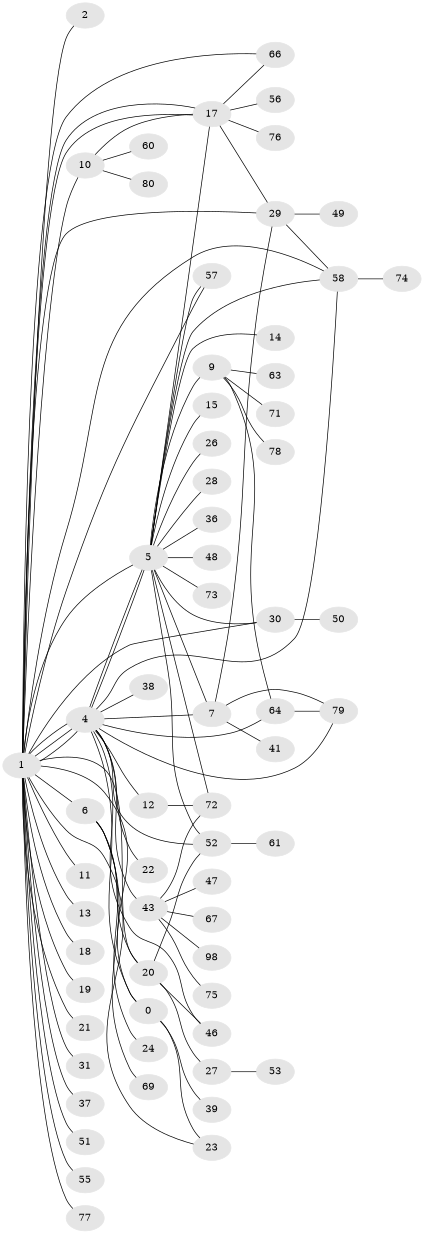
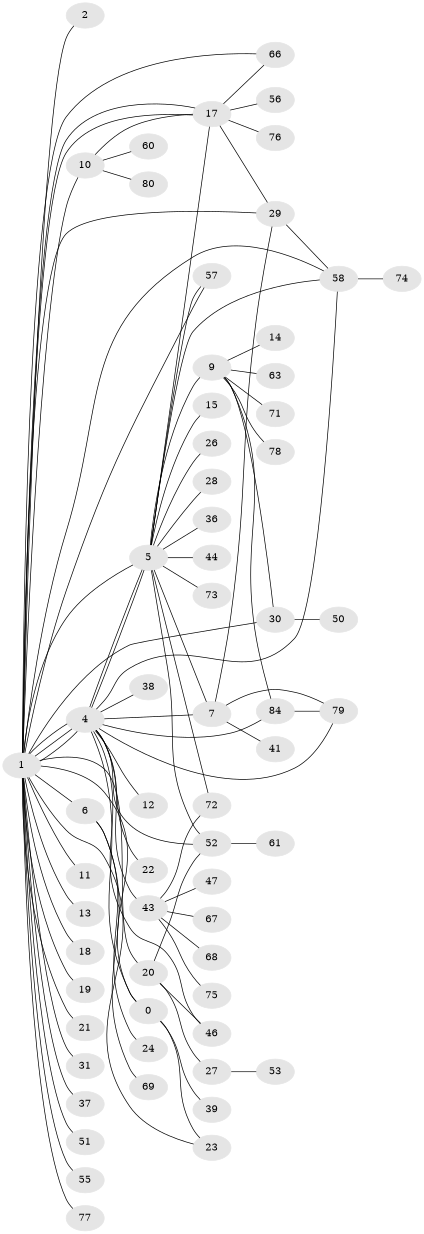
(339, 214) -> none
(190, 354) -> (244, 353)
(212, 558) -> (212, 558)
(195, 616) -> (259, 502)
(275, 711) -> (275, 711)
(180, 806) -> none
(117, 892) -> none
(212, 958) -> (212, 958)
